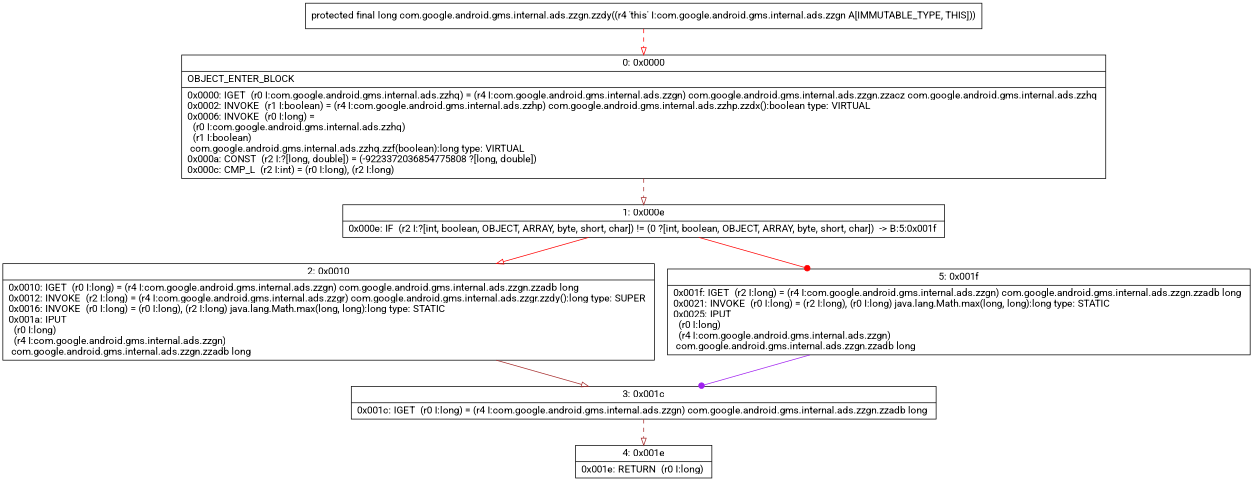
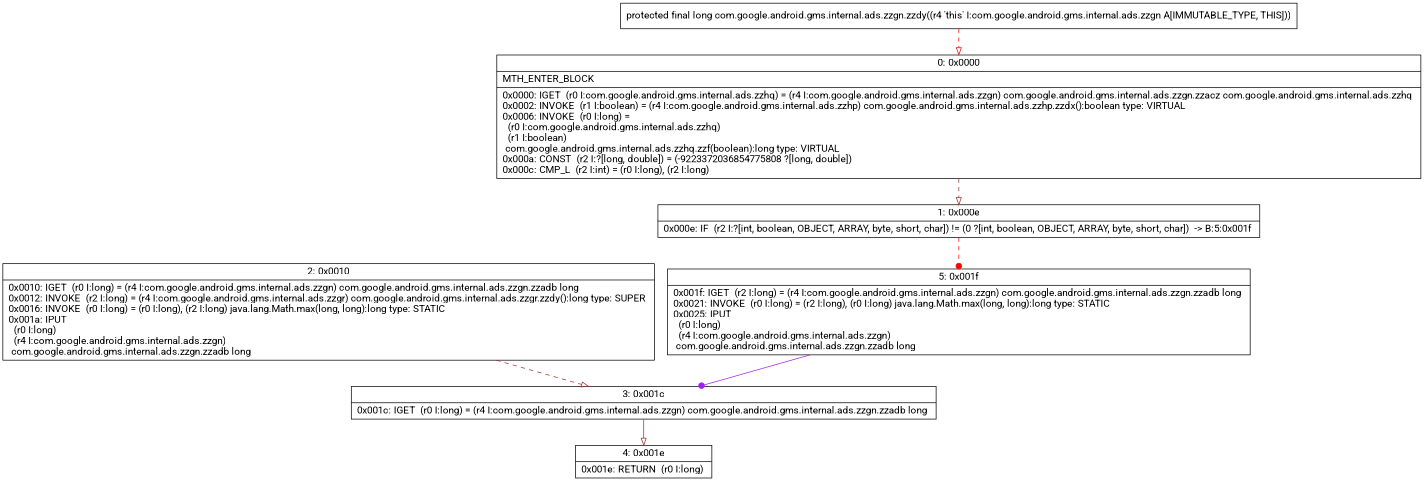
(241, 79) -> (549, 79)
(546, 250) -> none
(752, 252) -> (959, 250)
(539, 372) -> (539, 372)
(644, 429) -> (644, 429)
